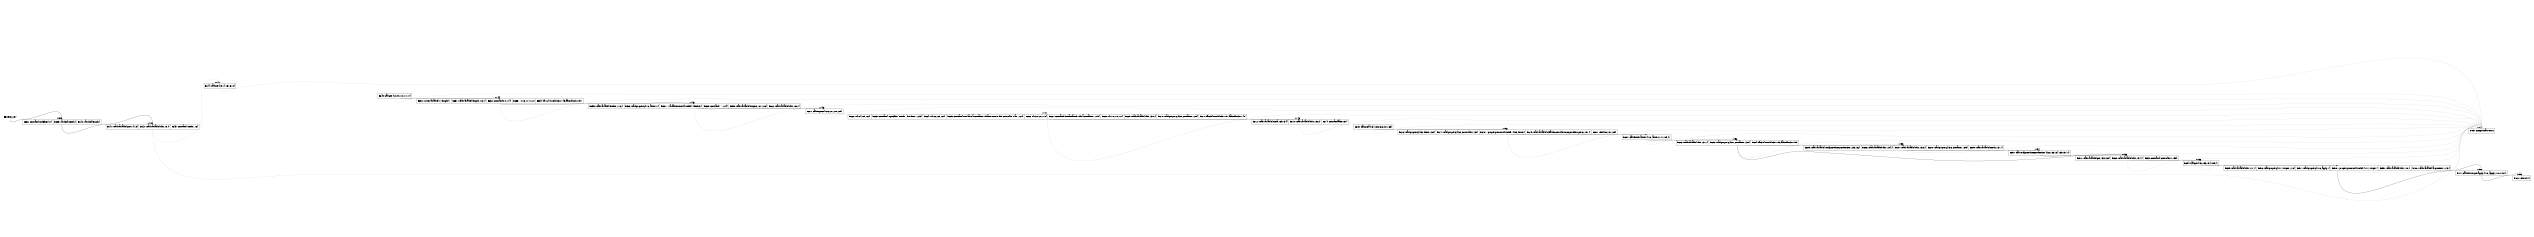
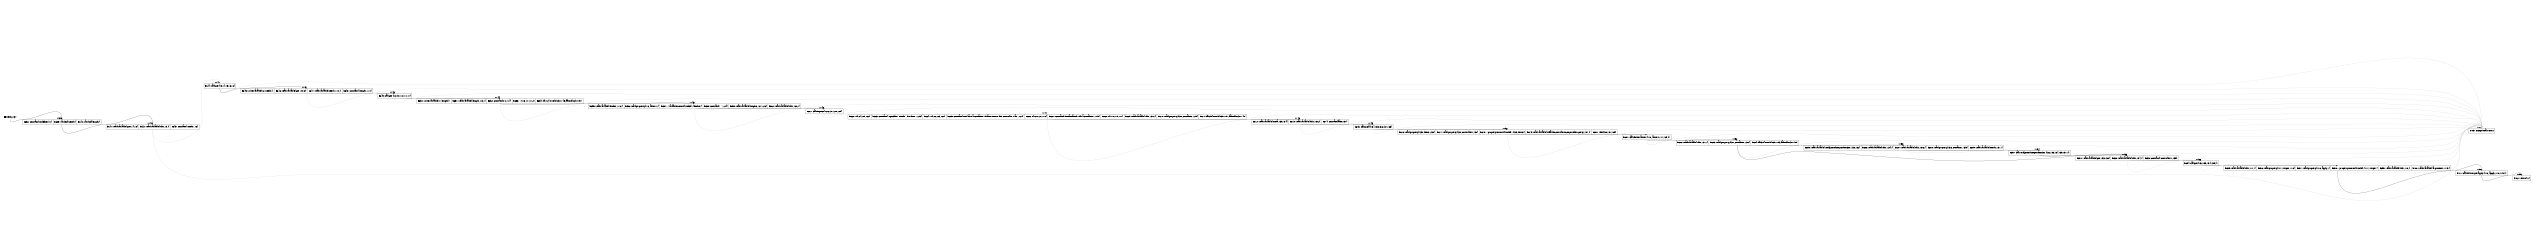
none -> (307, 91)
none -> (1336, 124)
